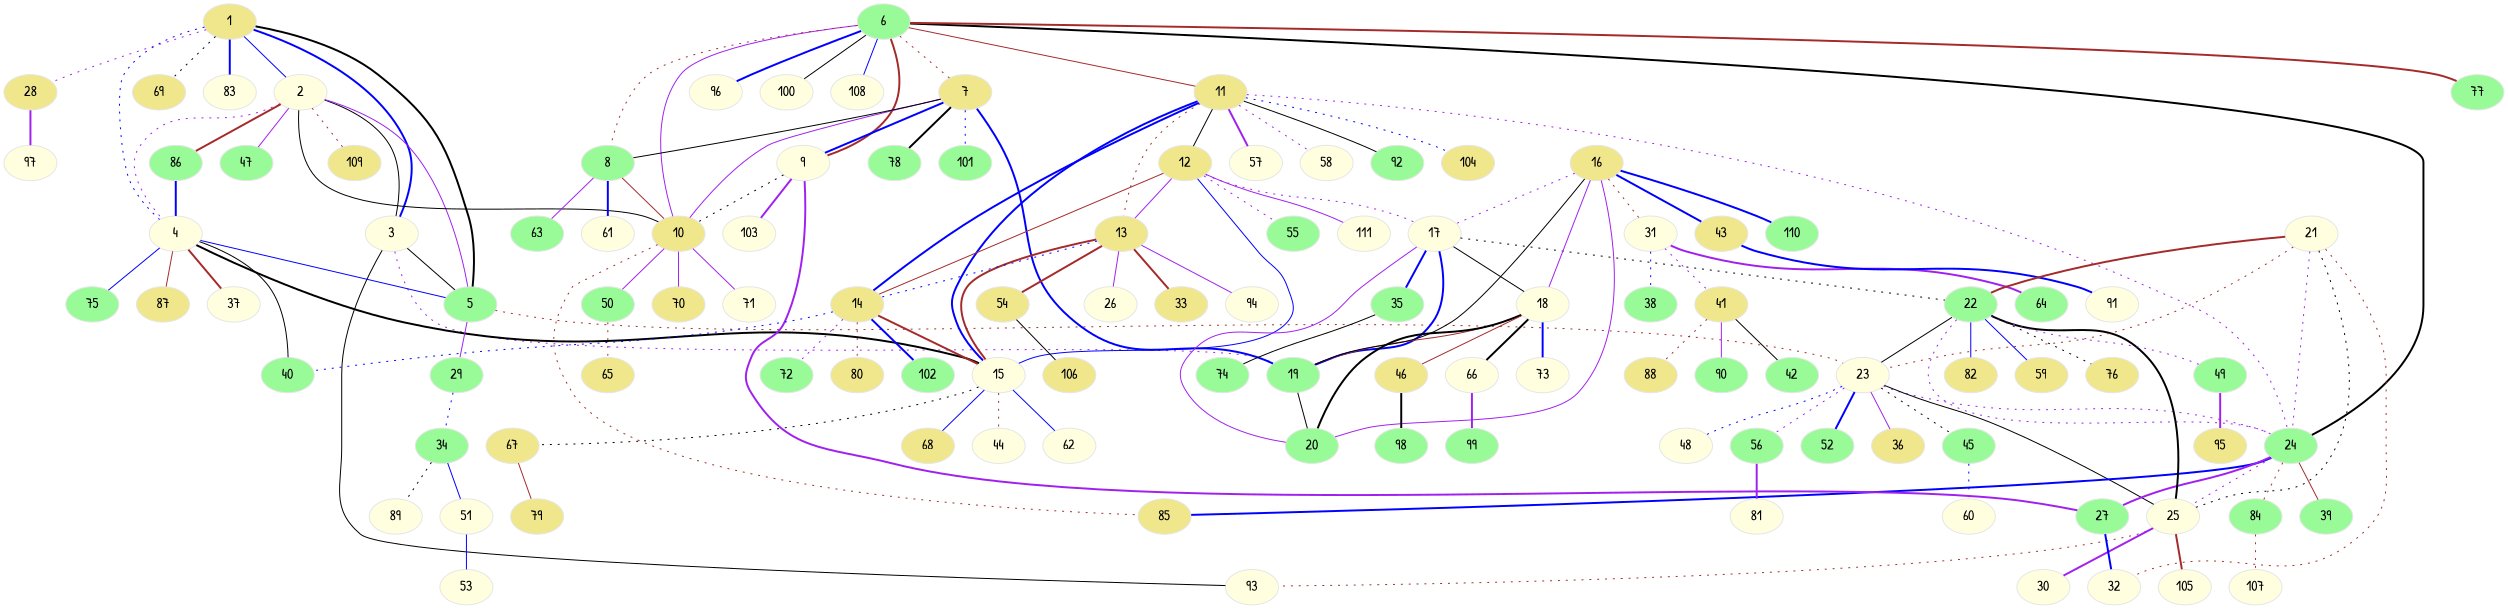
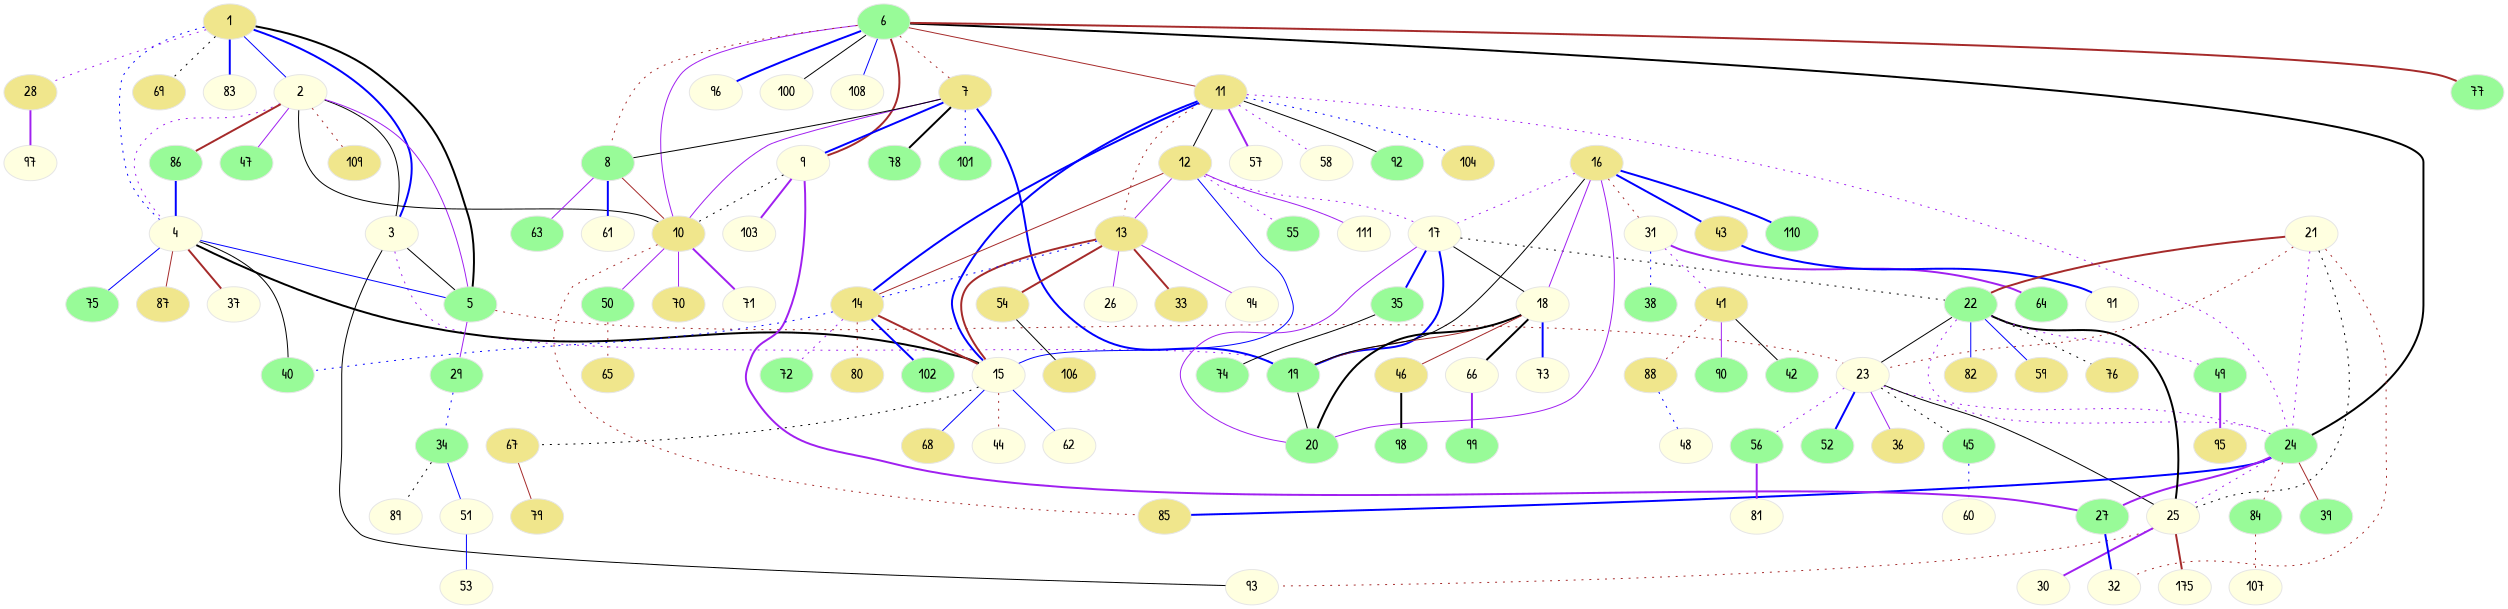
(714, 269) -> (714, 269)
(1774, 410) -> (1668, 410)
(2185, 587) -> (2185, 587)
